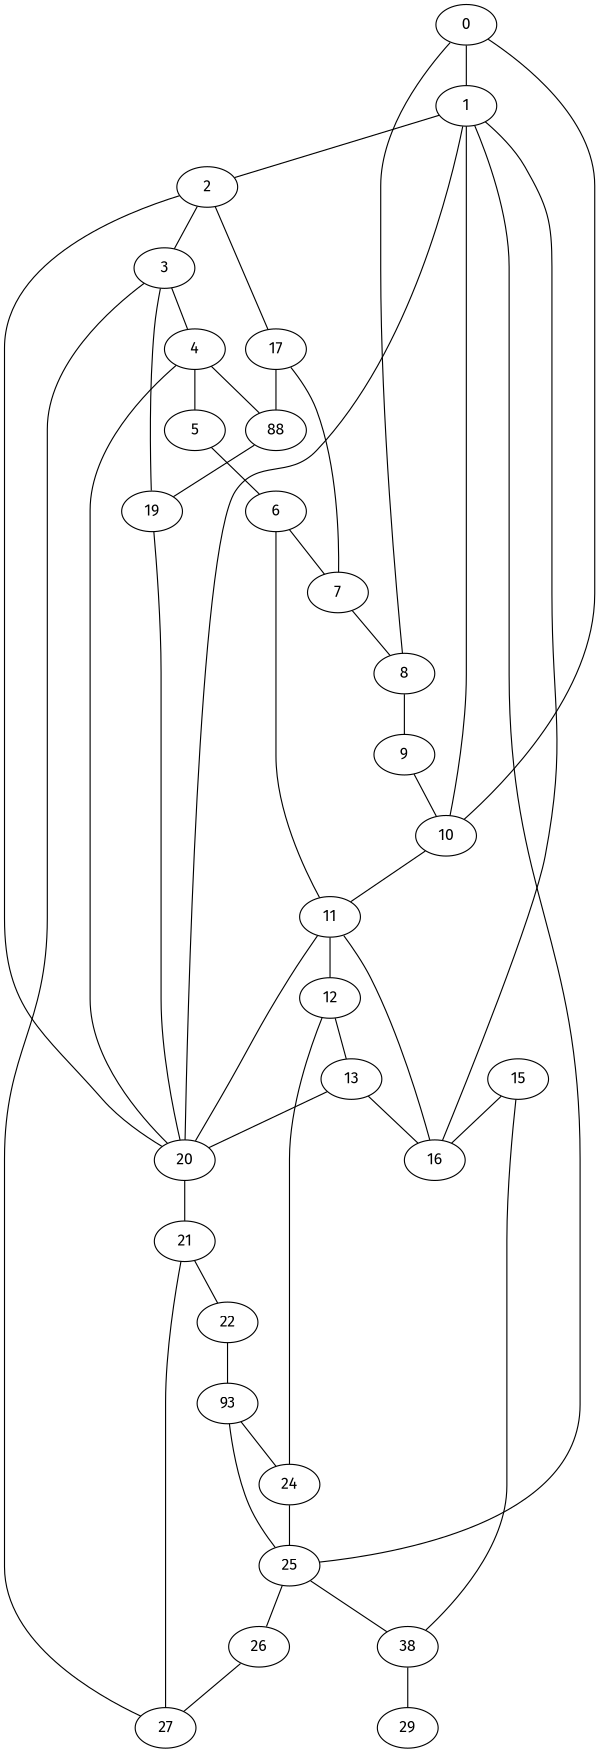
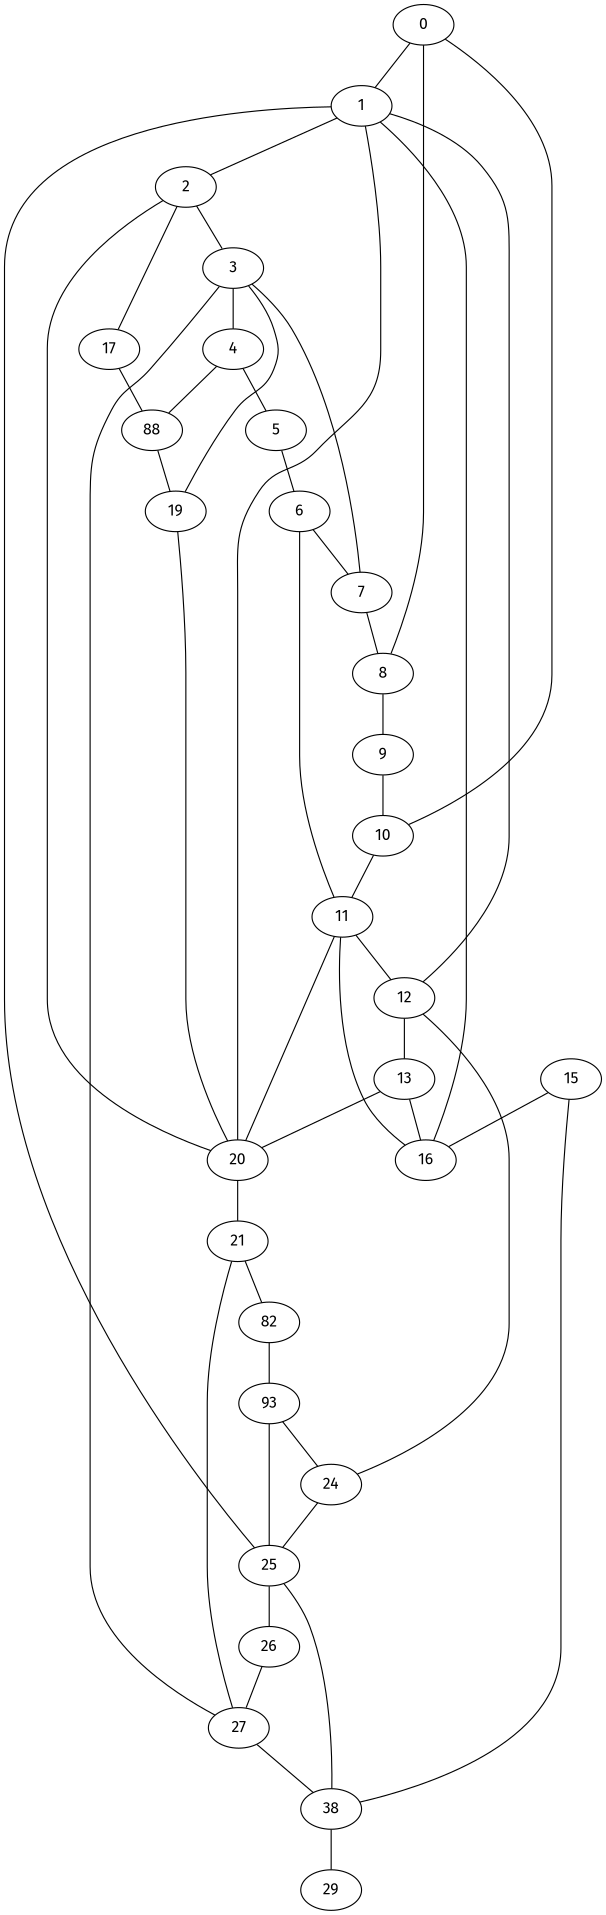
(331, 465) -> (330, 418)
(466, 471) -> (509, 531)
(90, 752) -> none
(228, 1322) -> (269, 1322)
none -> (285, 1769)
